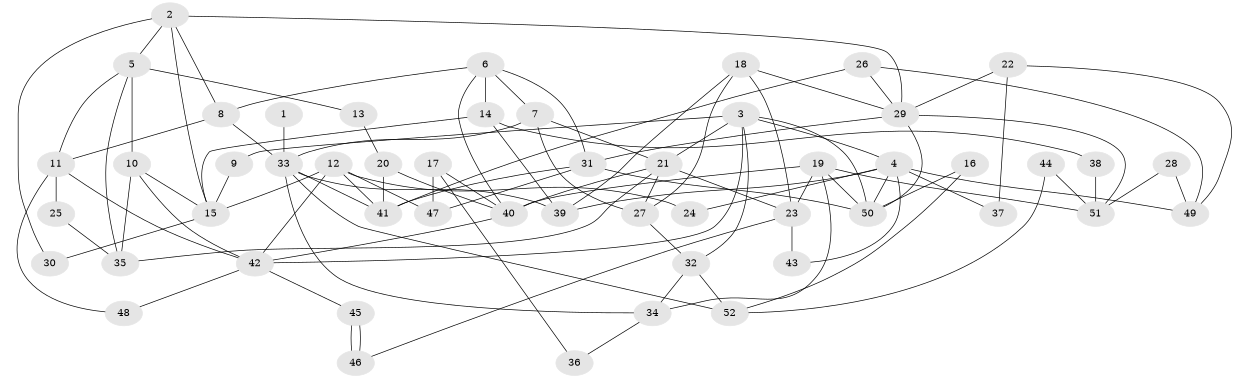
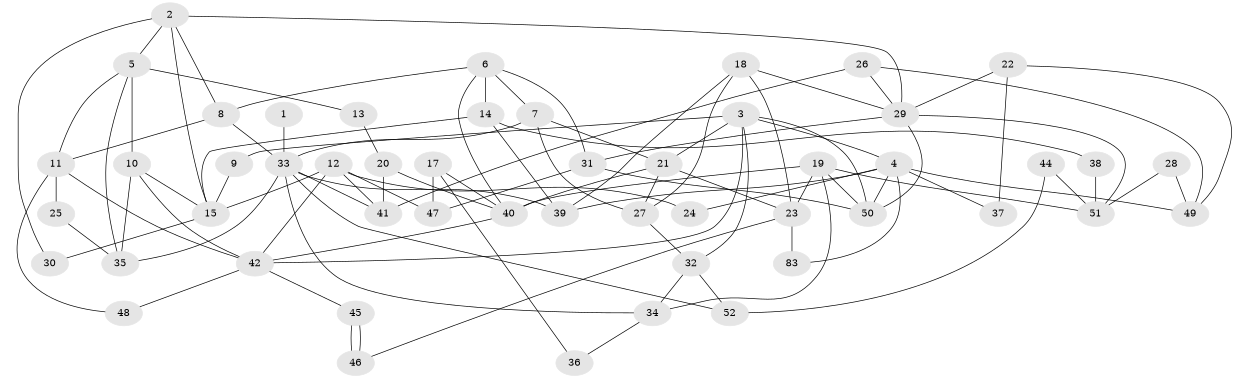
(970, 164) -> none
(478, 183) -> none
(405, 247) -> (219, 236)
(792, 264) -> (792, 264)
